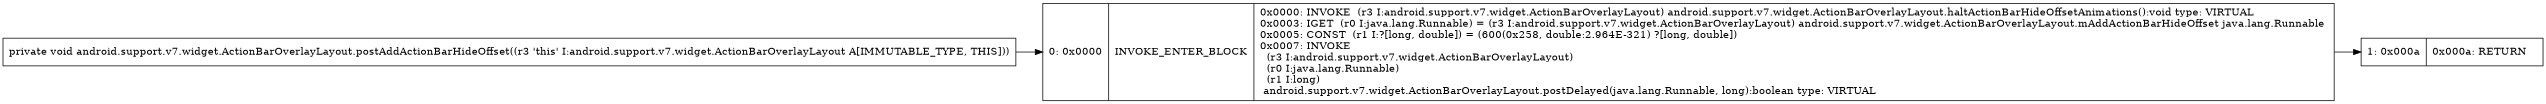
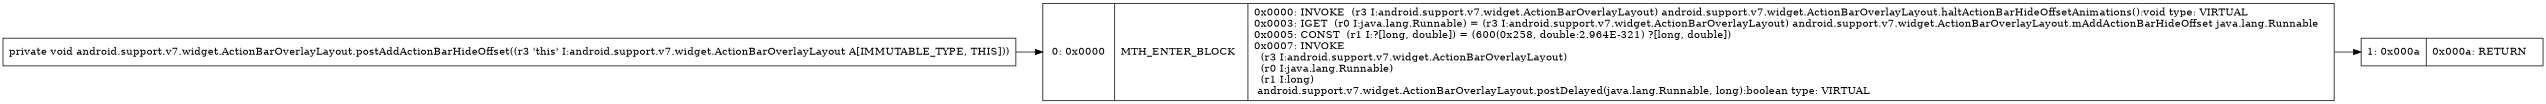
(1181, 52) -> (1178, 52)
